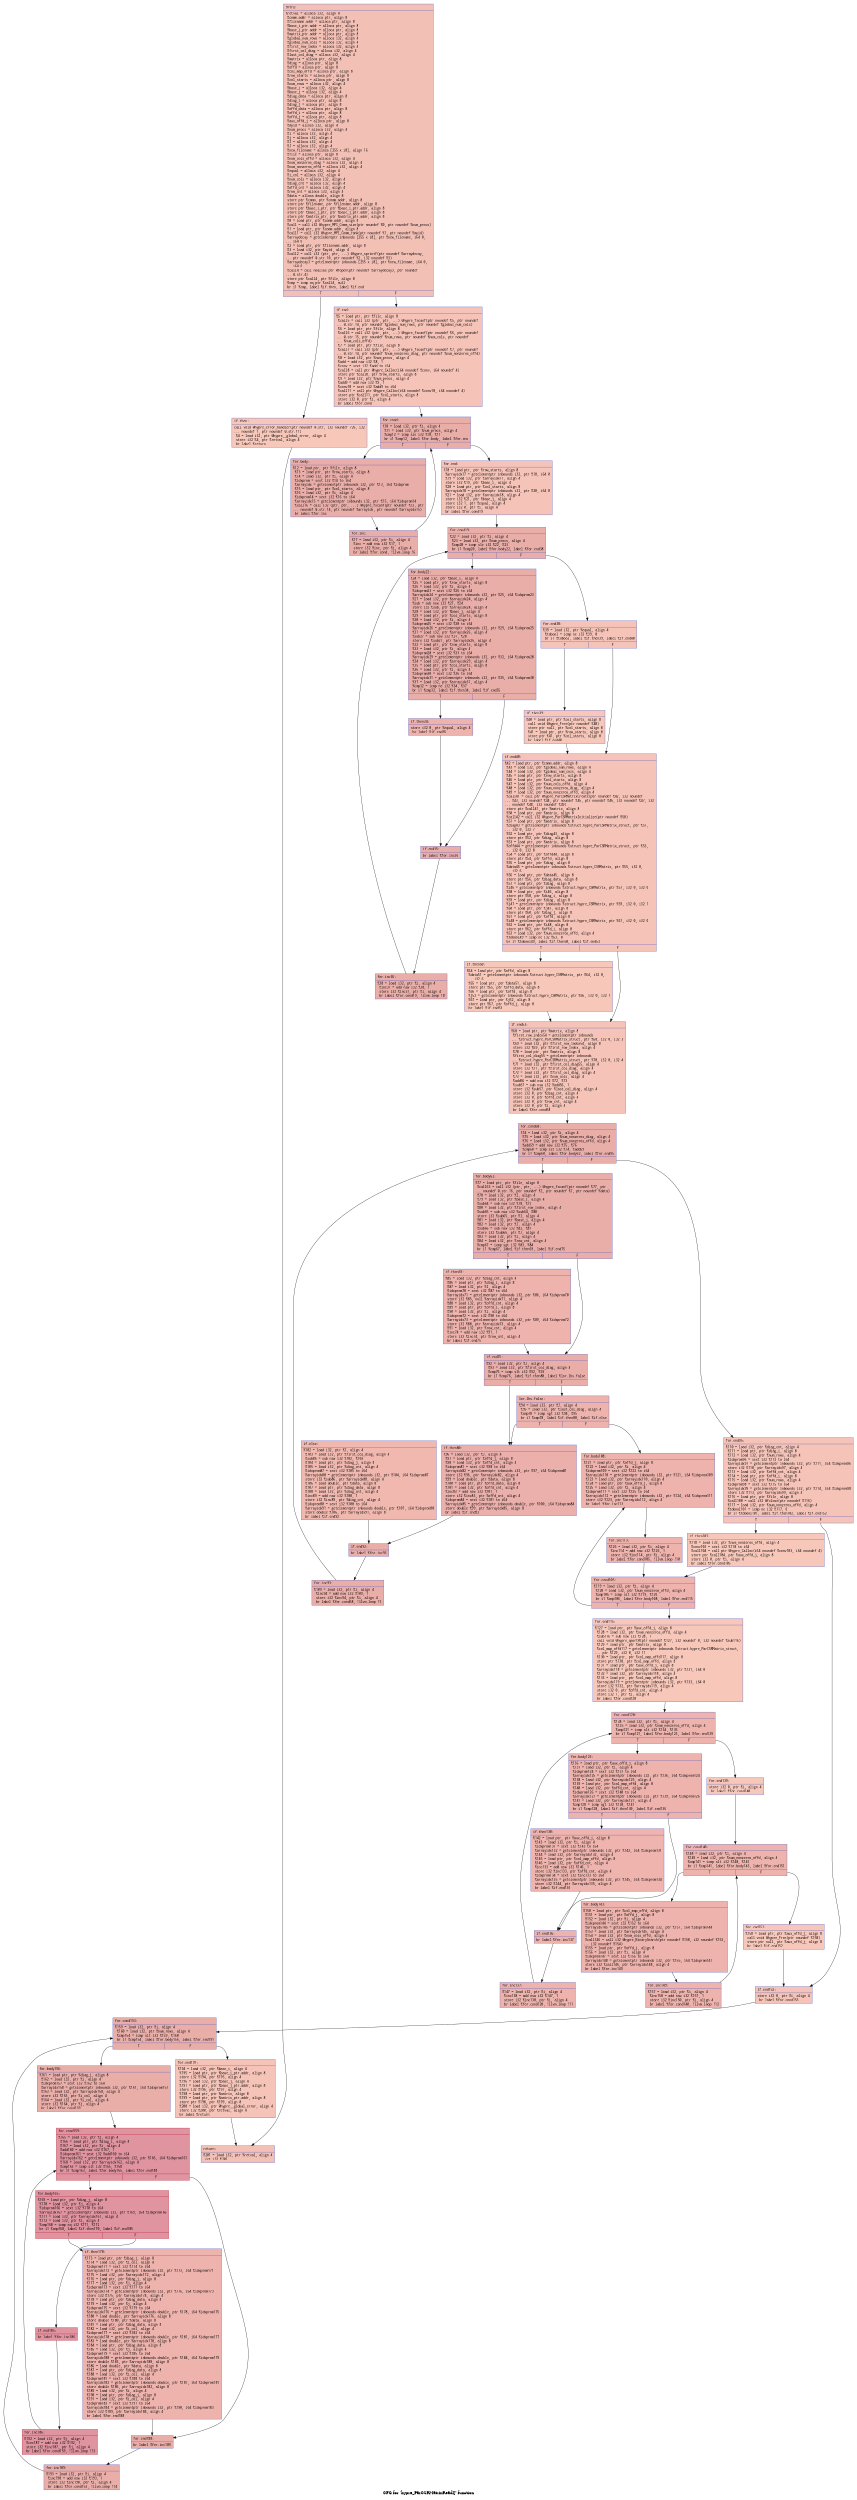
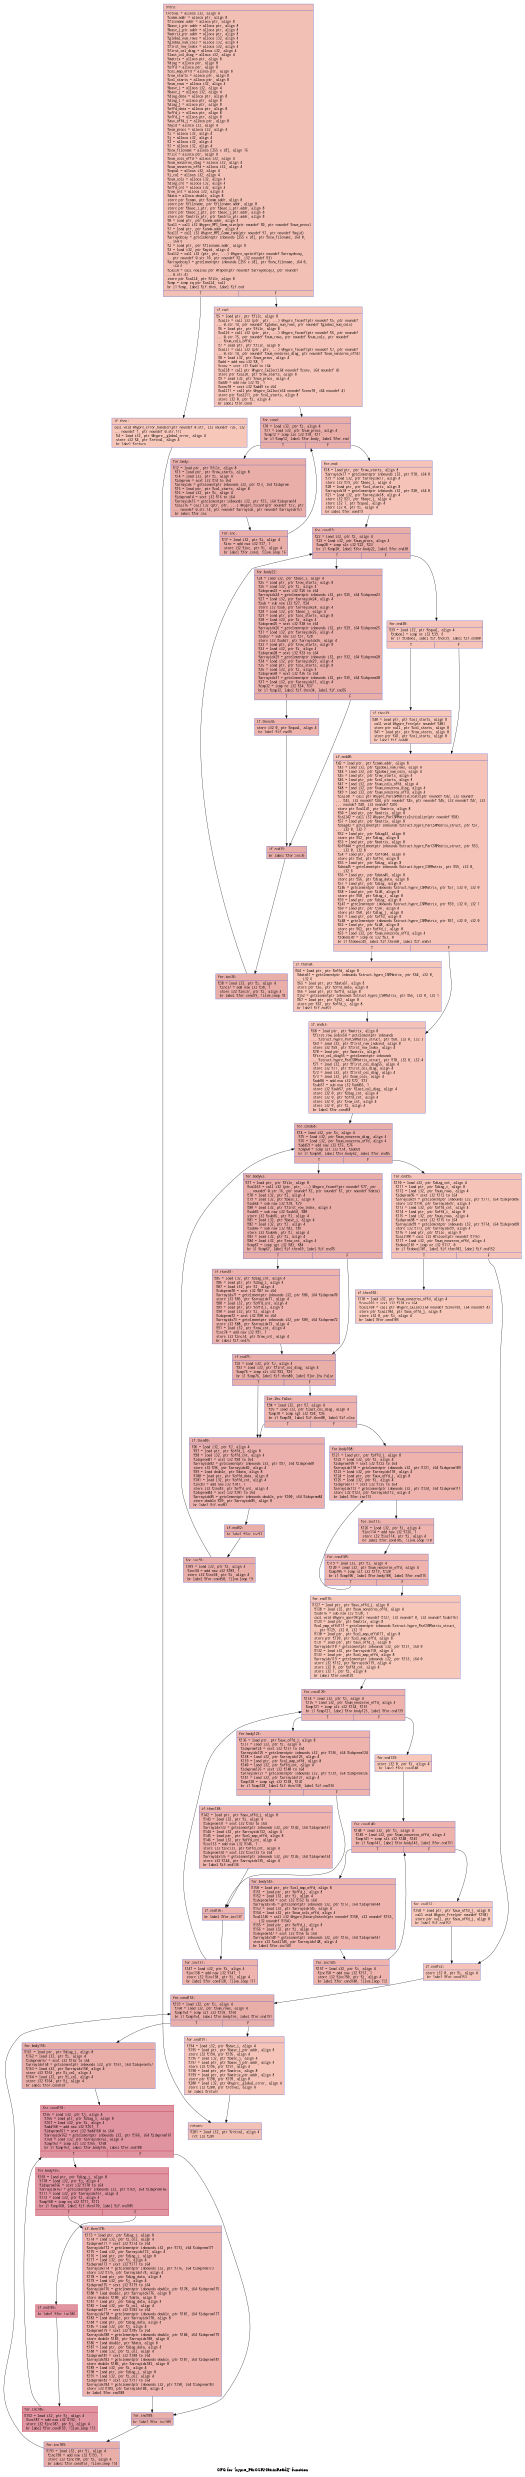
(484, 1299) -> (252, 1299)
(369, 1480) -> none
(700, 1571) -> none
